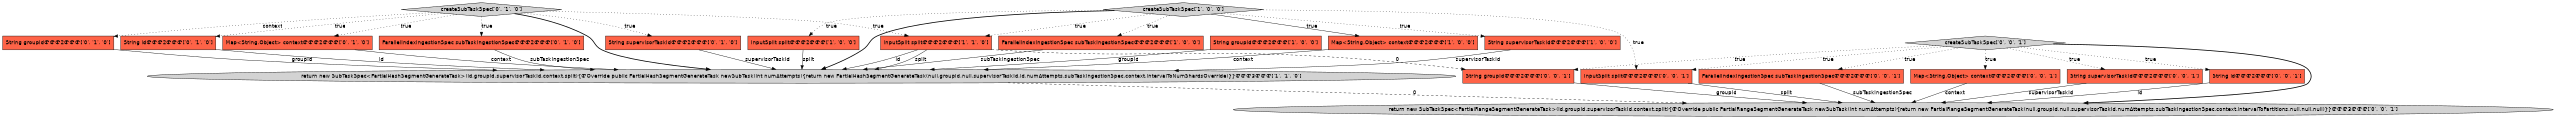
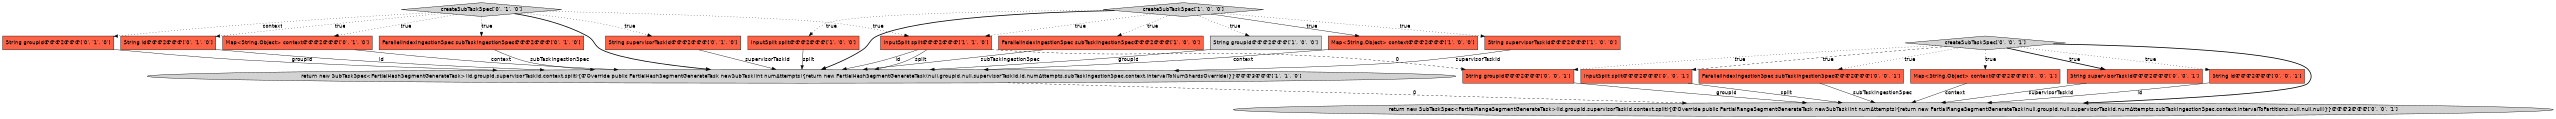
(1459, 14) -> (1221, 25)
(1266, 43) -> (1266, 43)
(1821, 58) -> (1821, 58)
(2054, 58) -> (2054, 58)
